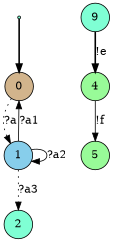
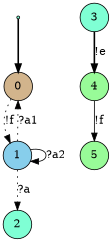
(95, 17) -> (94, 17)
(10, 121) -> (10, 121)
(19, 125) -> (18, 125)
(28, 190) -> (24, 190)
